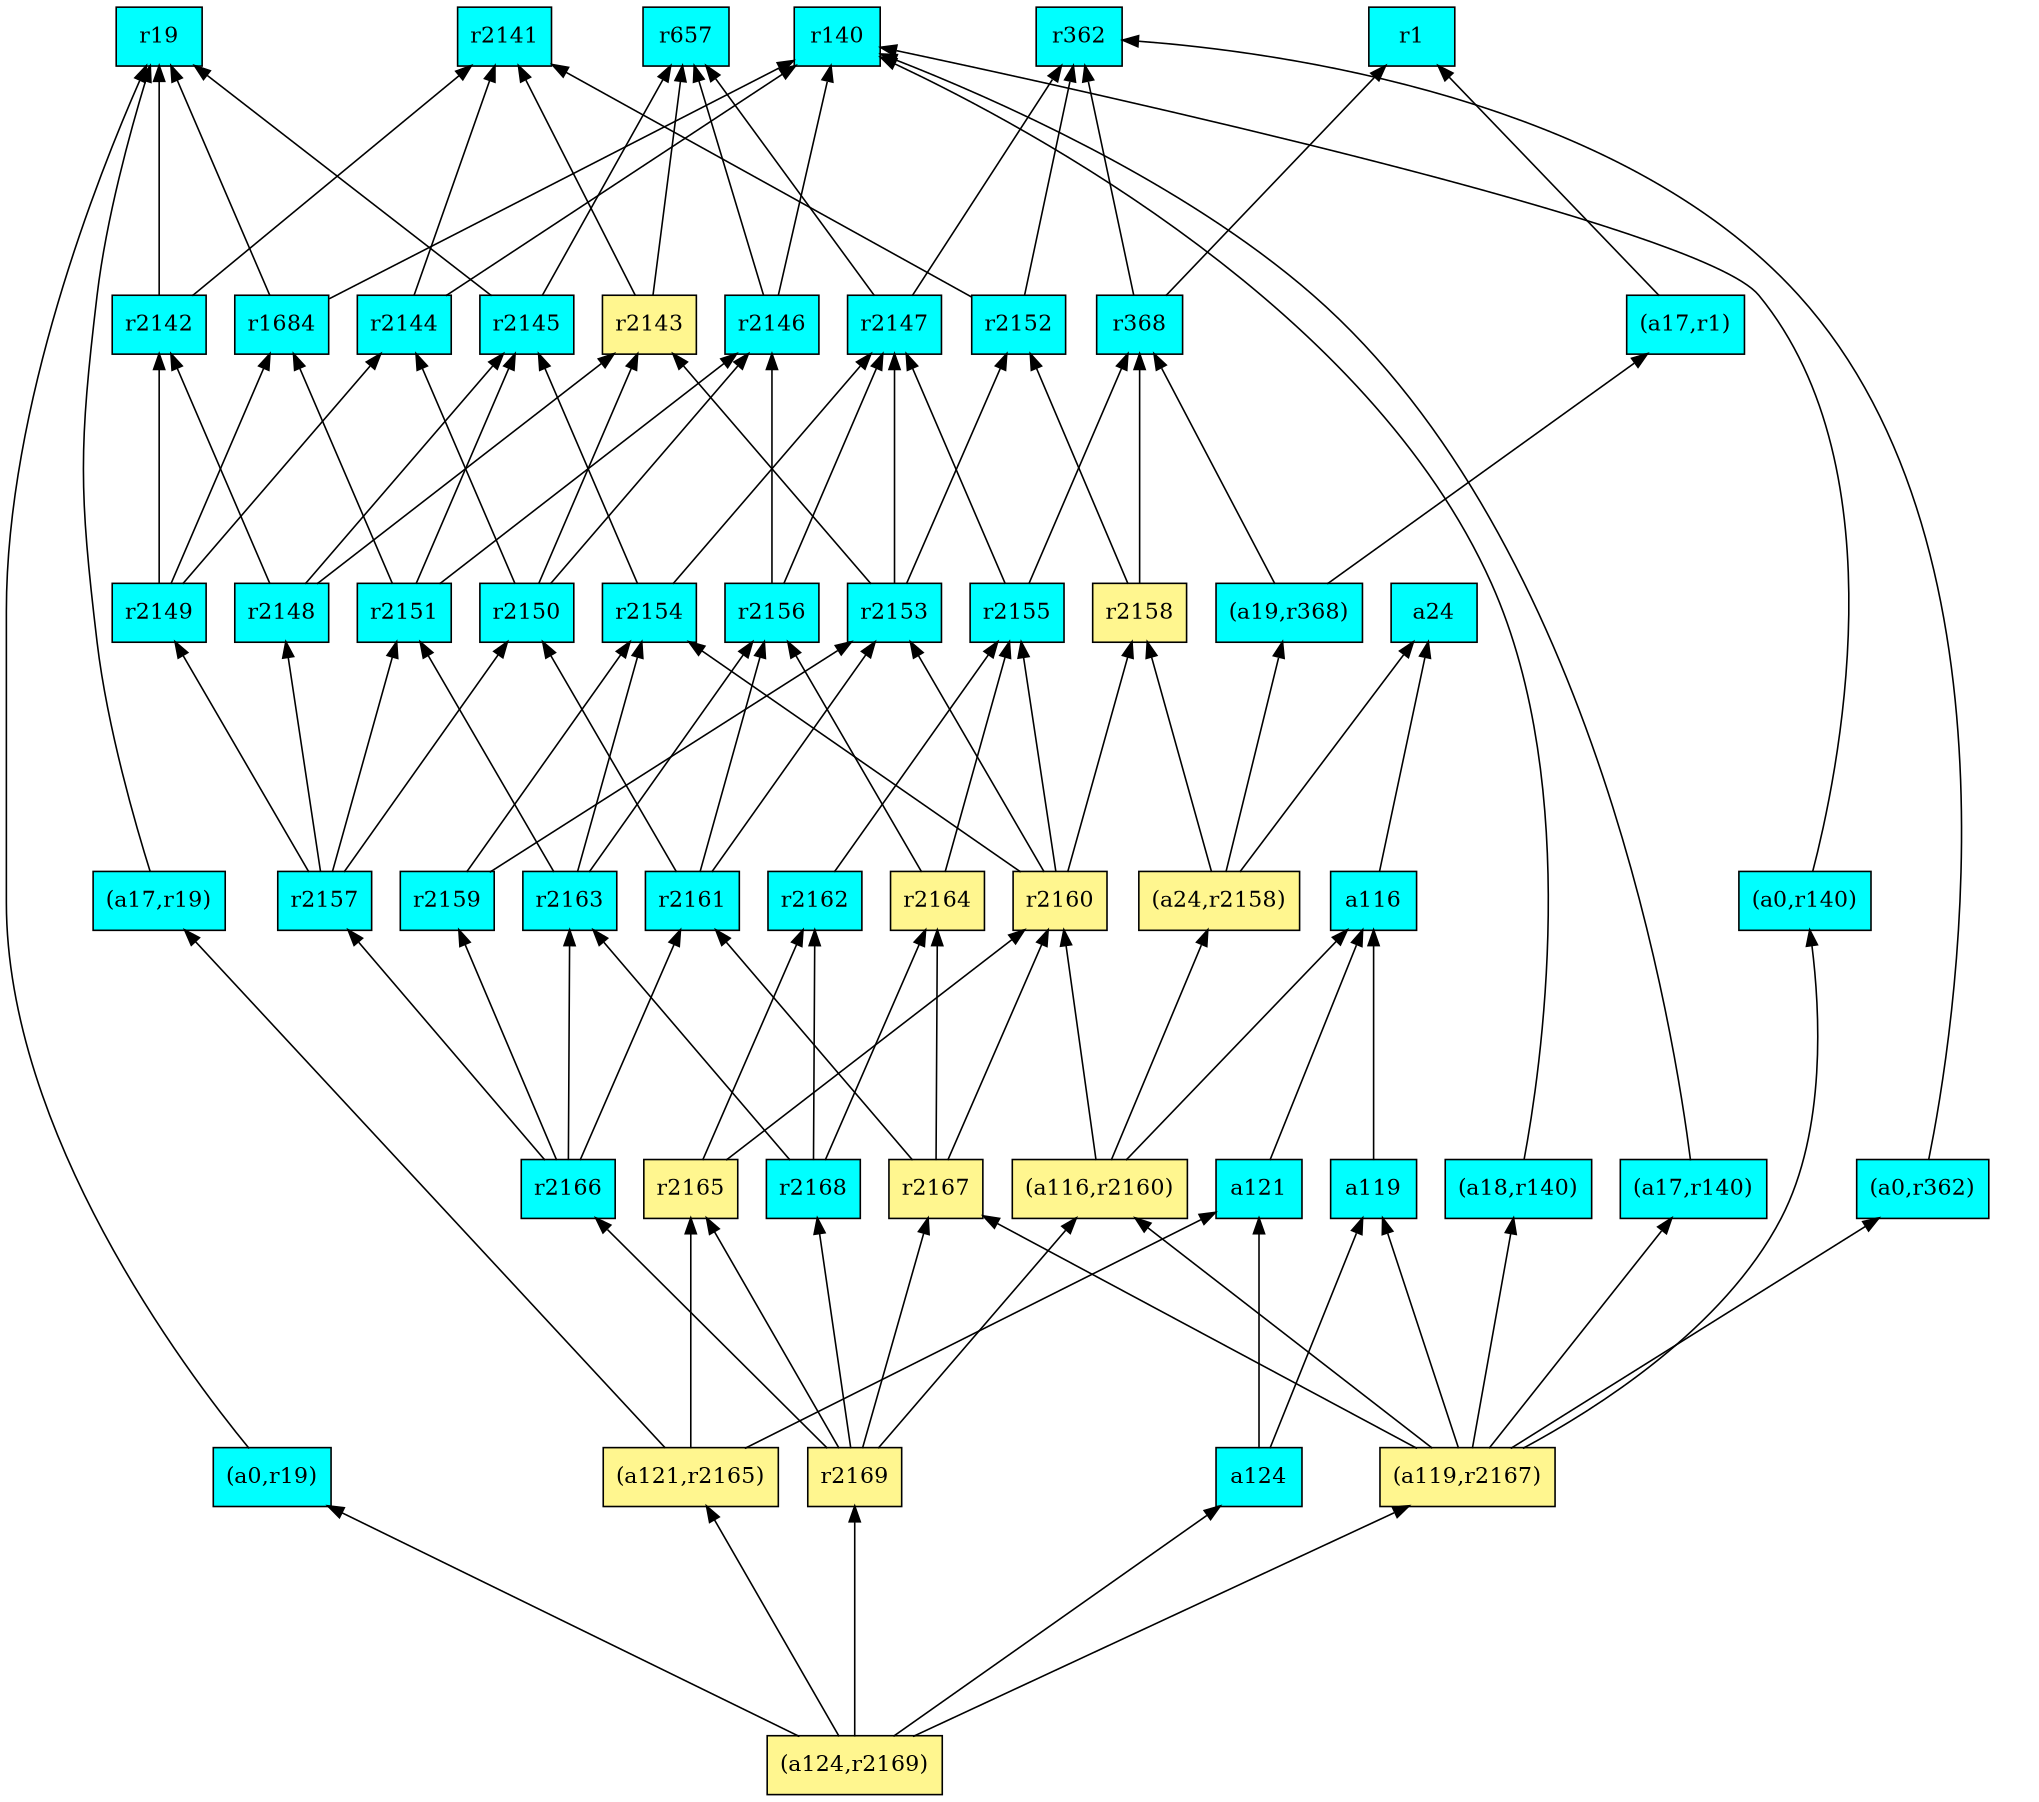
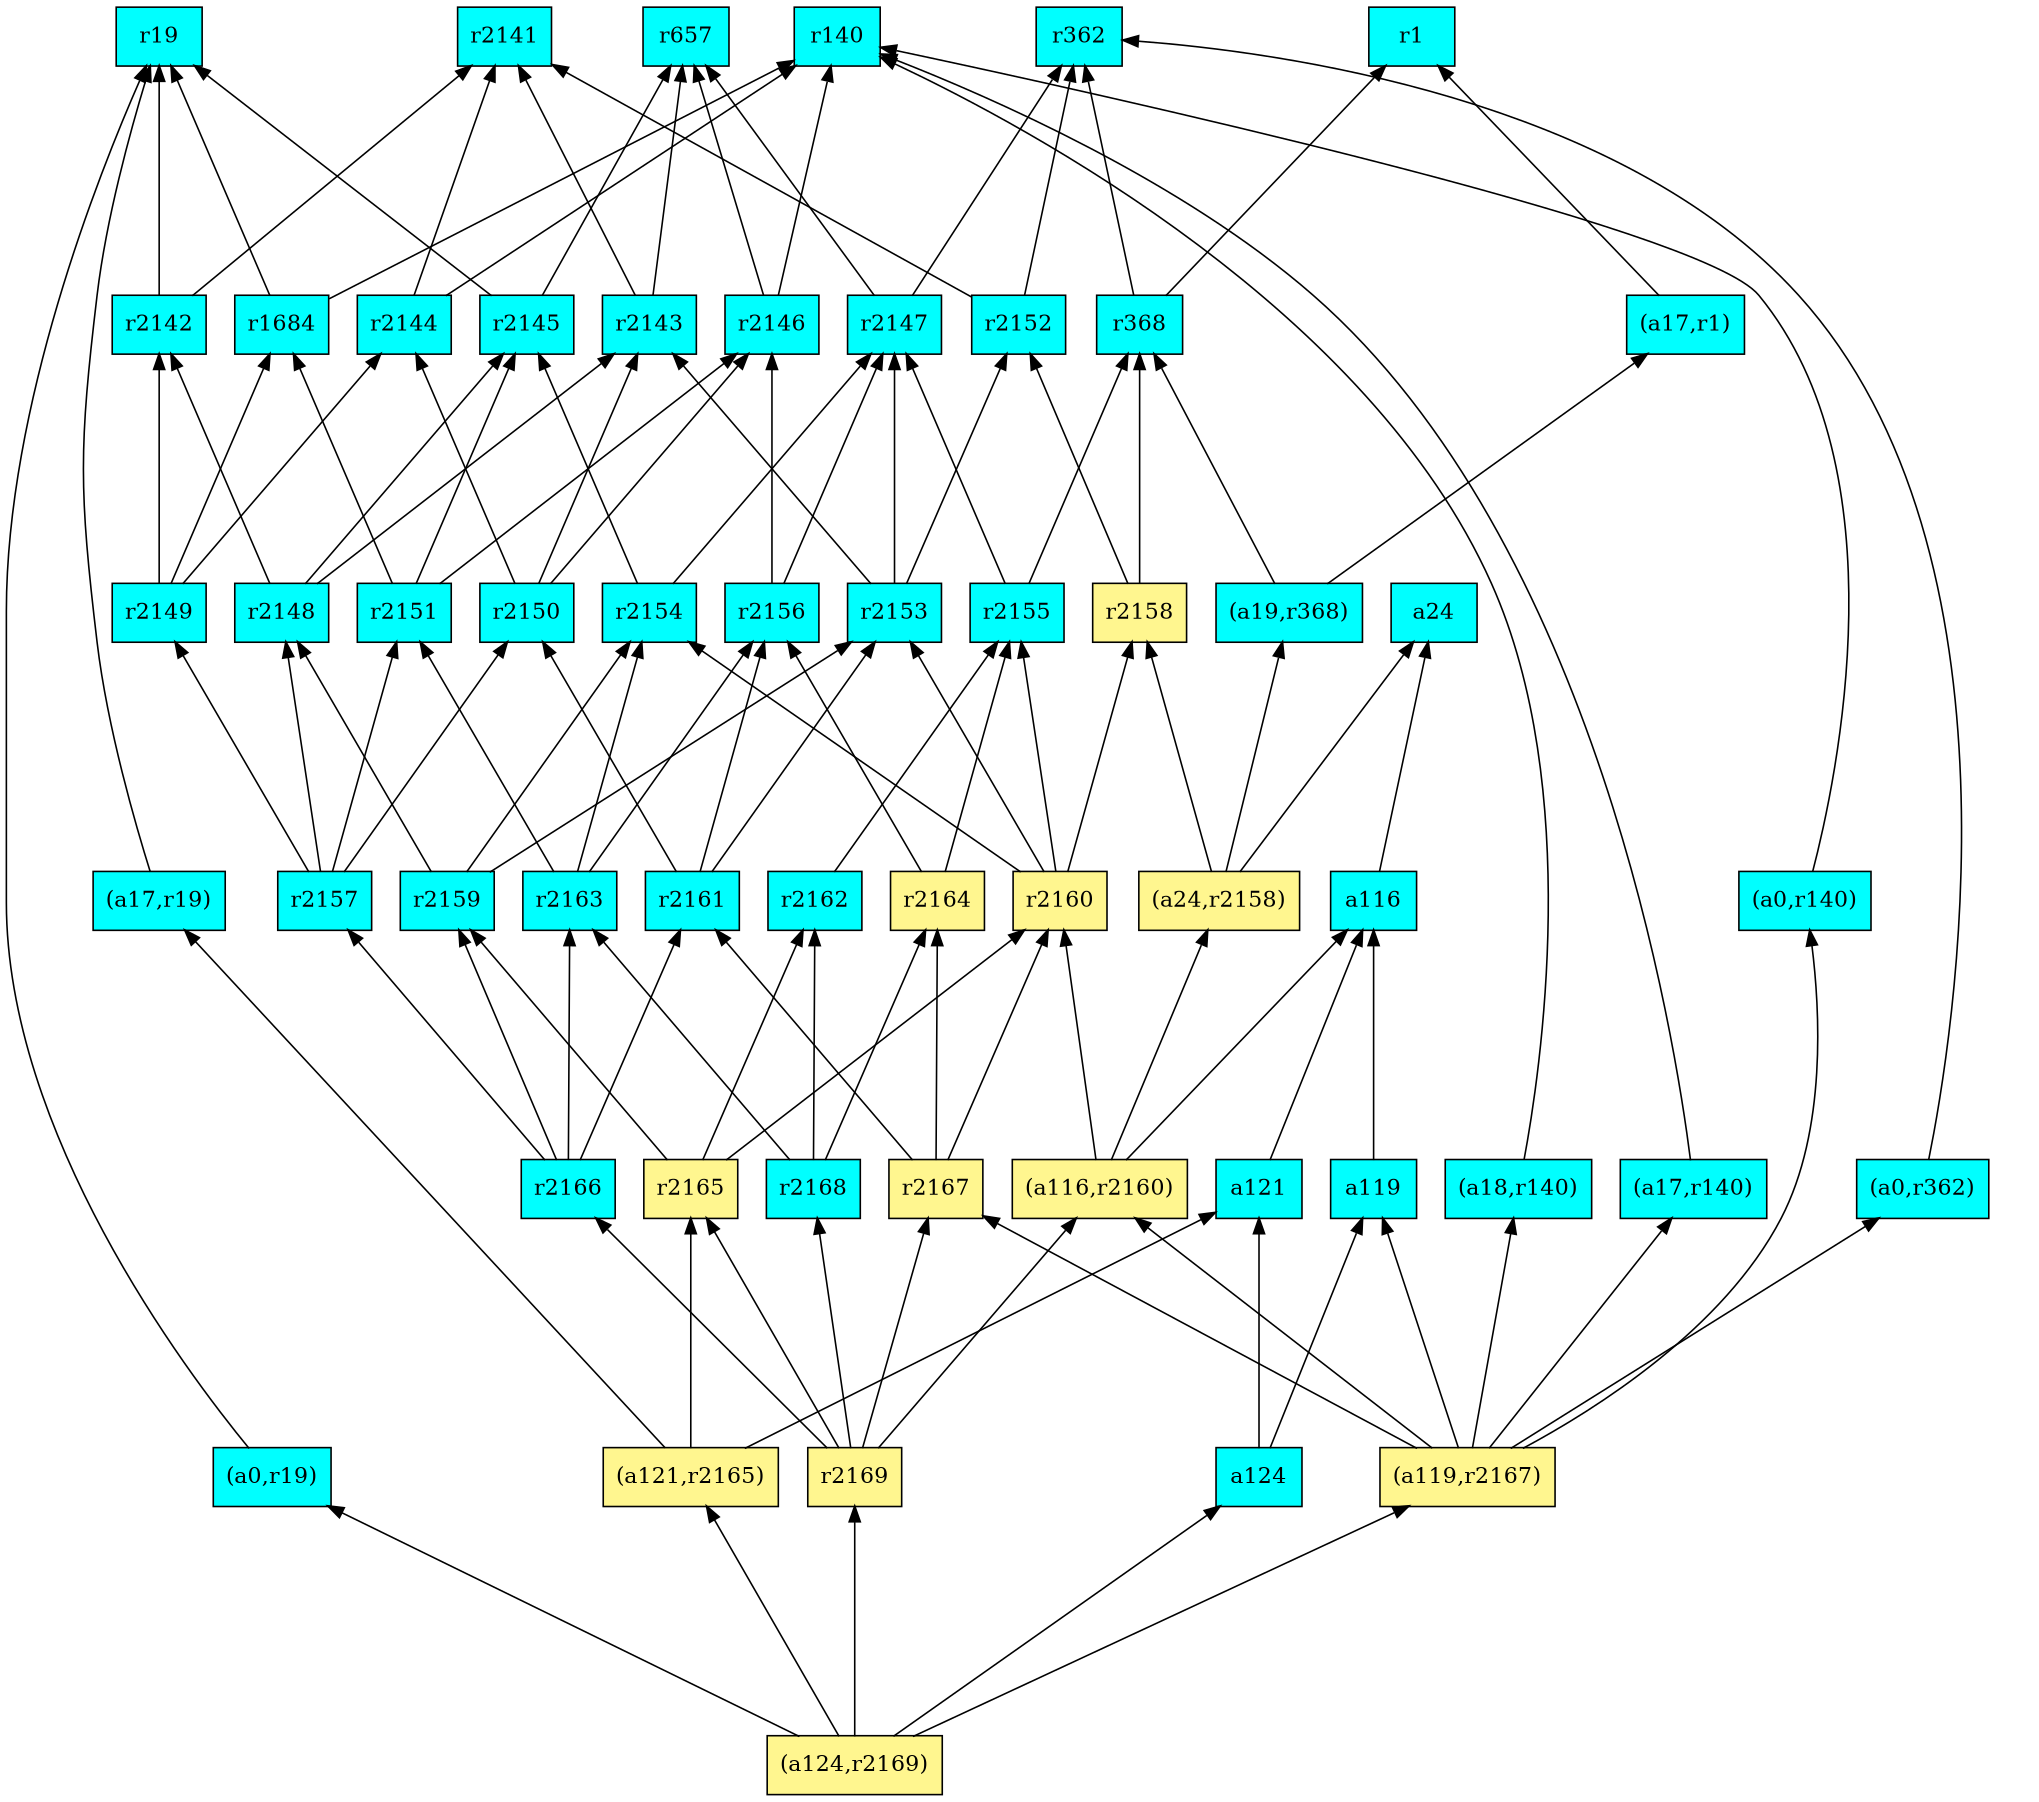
(649, 325) -> (649, 325)
none -> (372, 769)
none -> (579, 1057)
